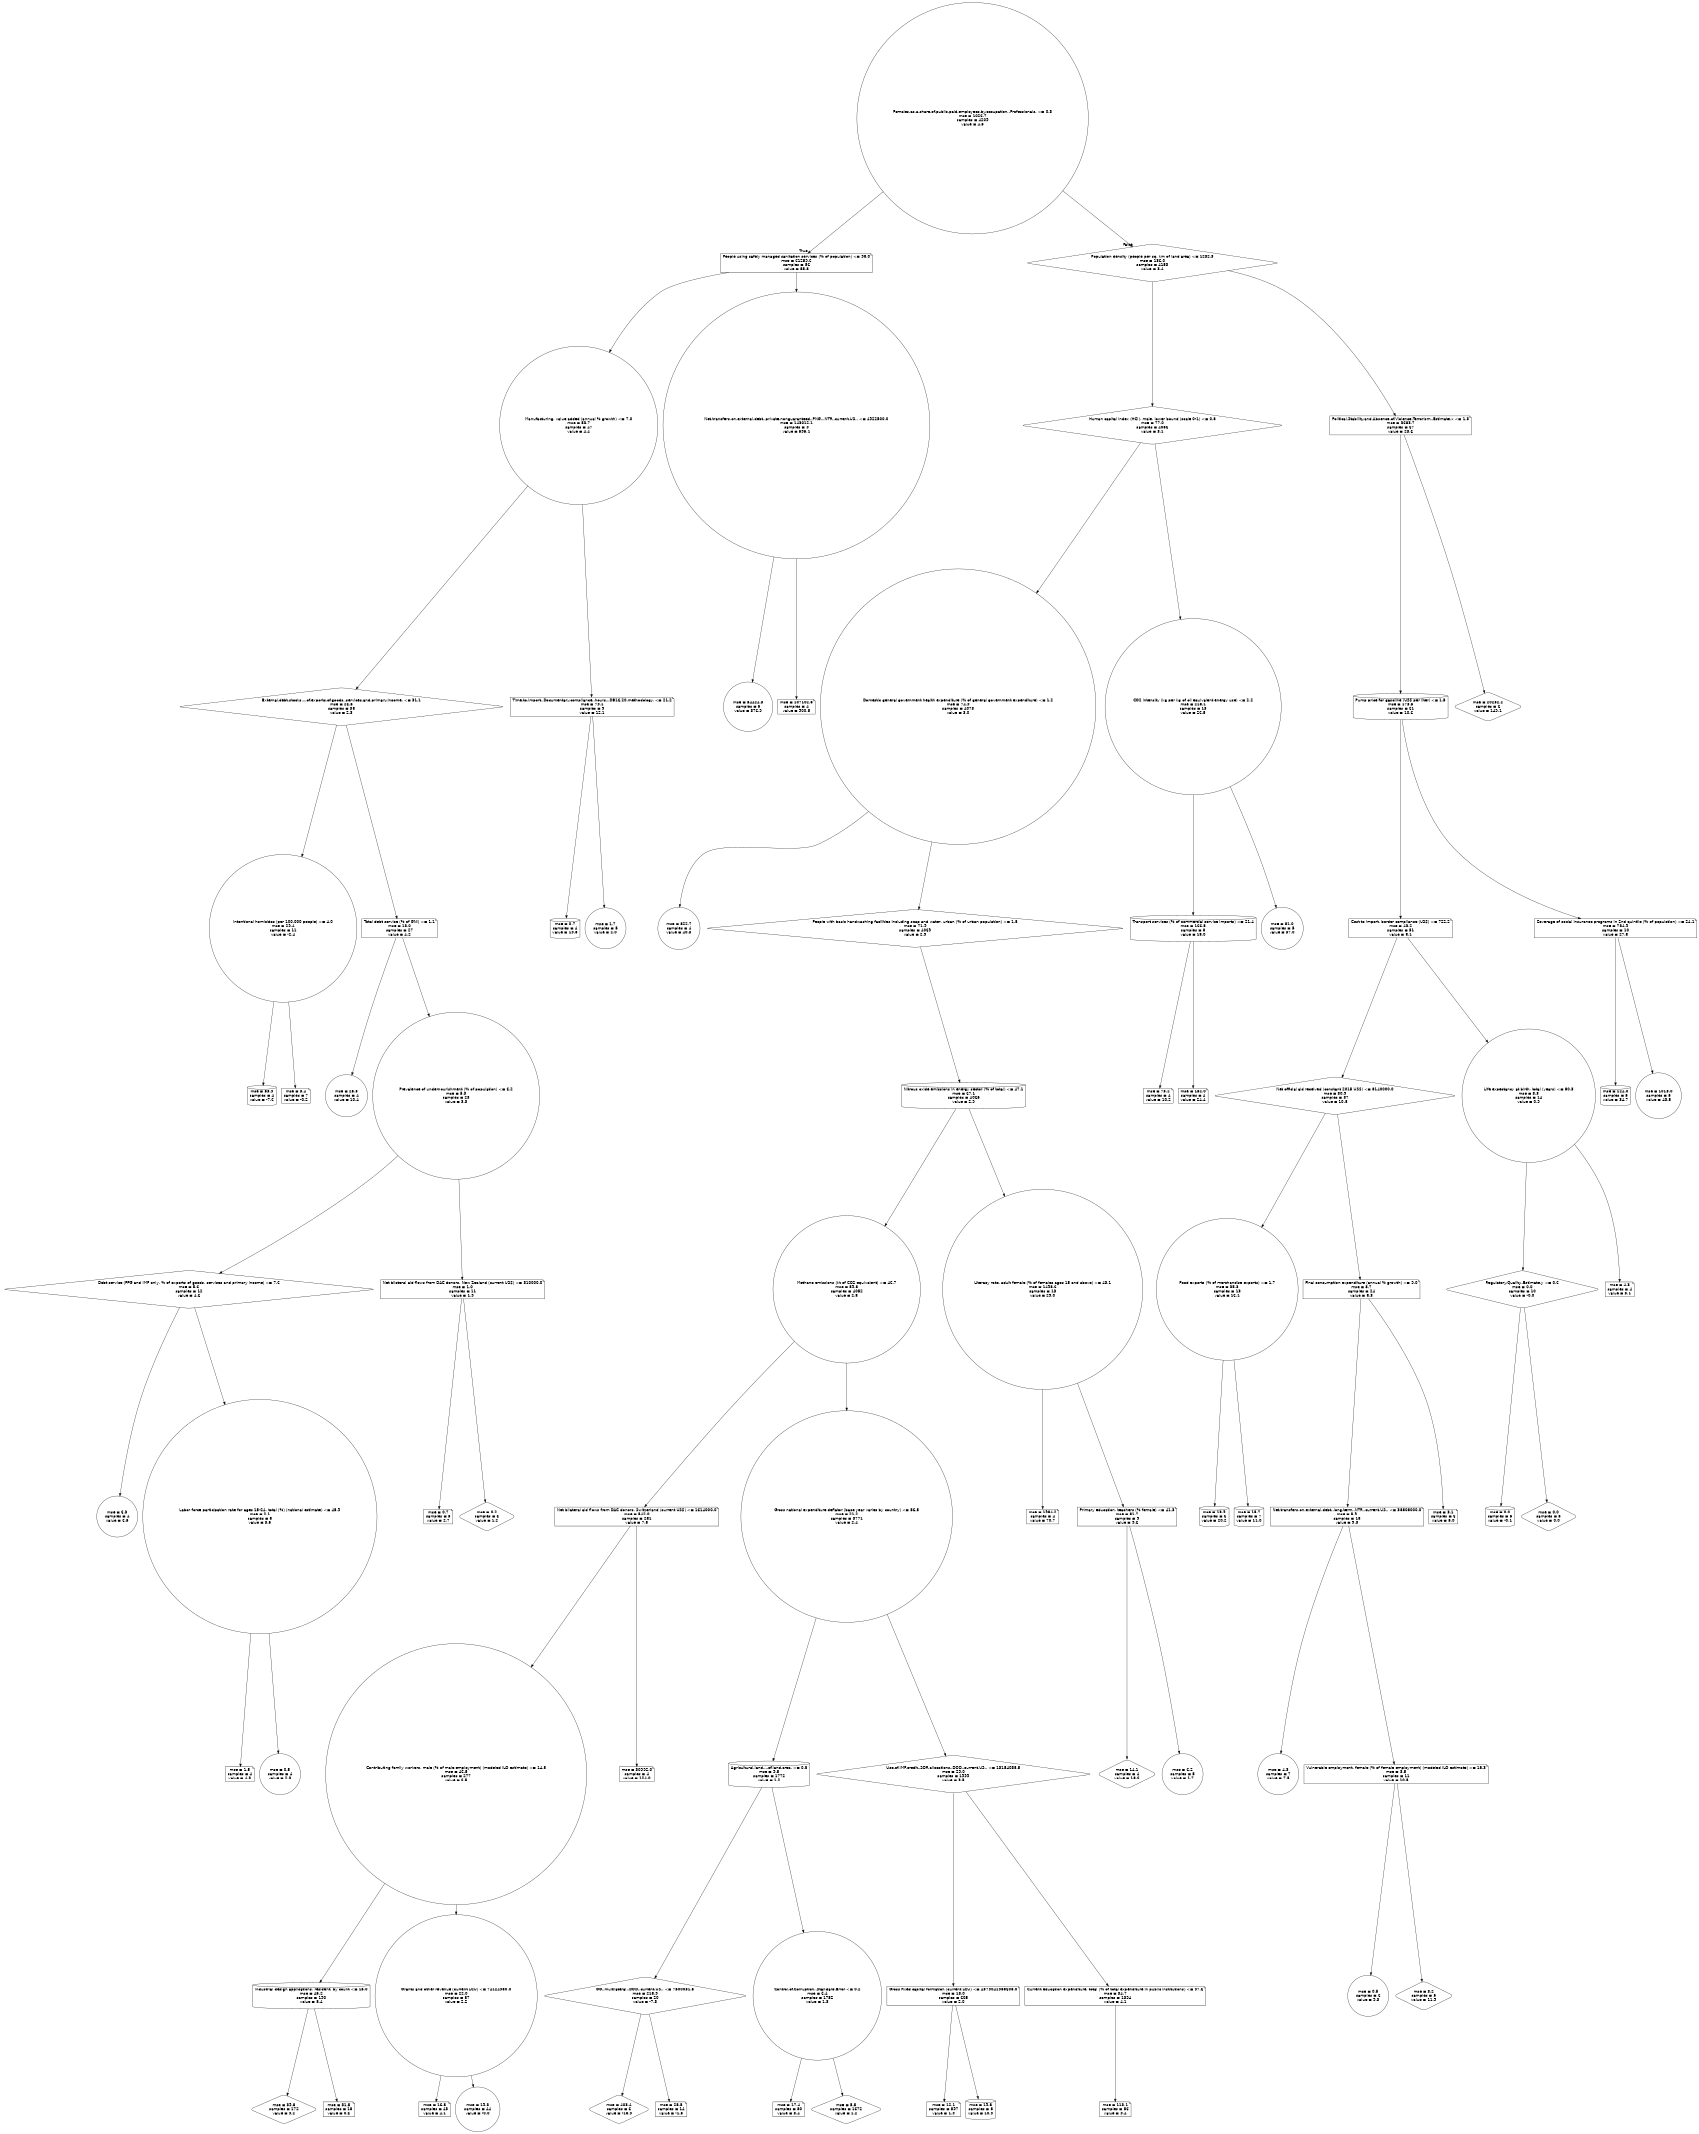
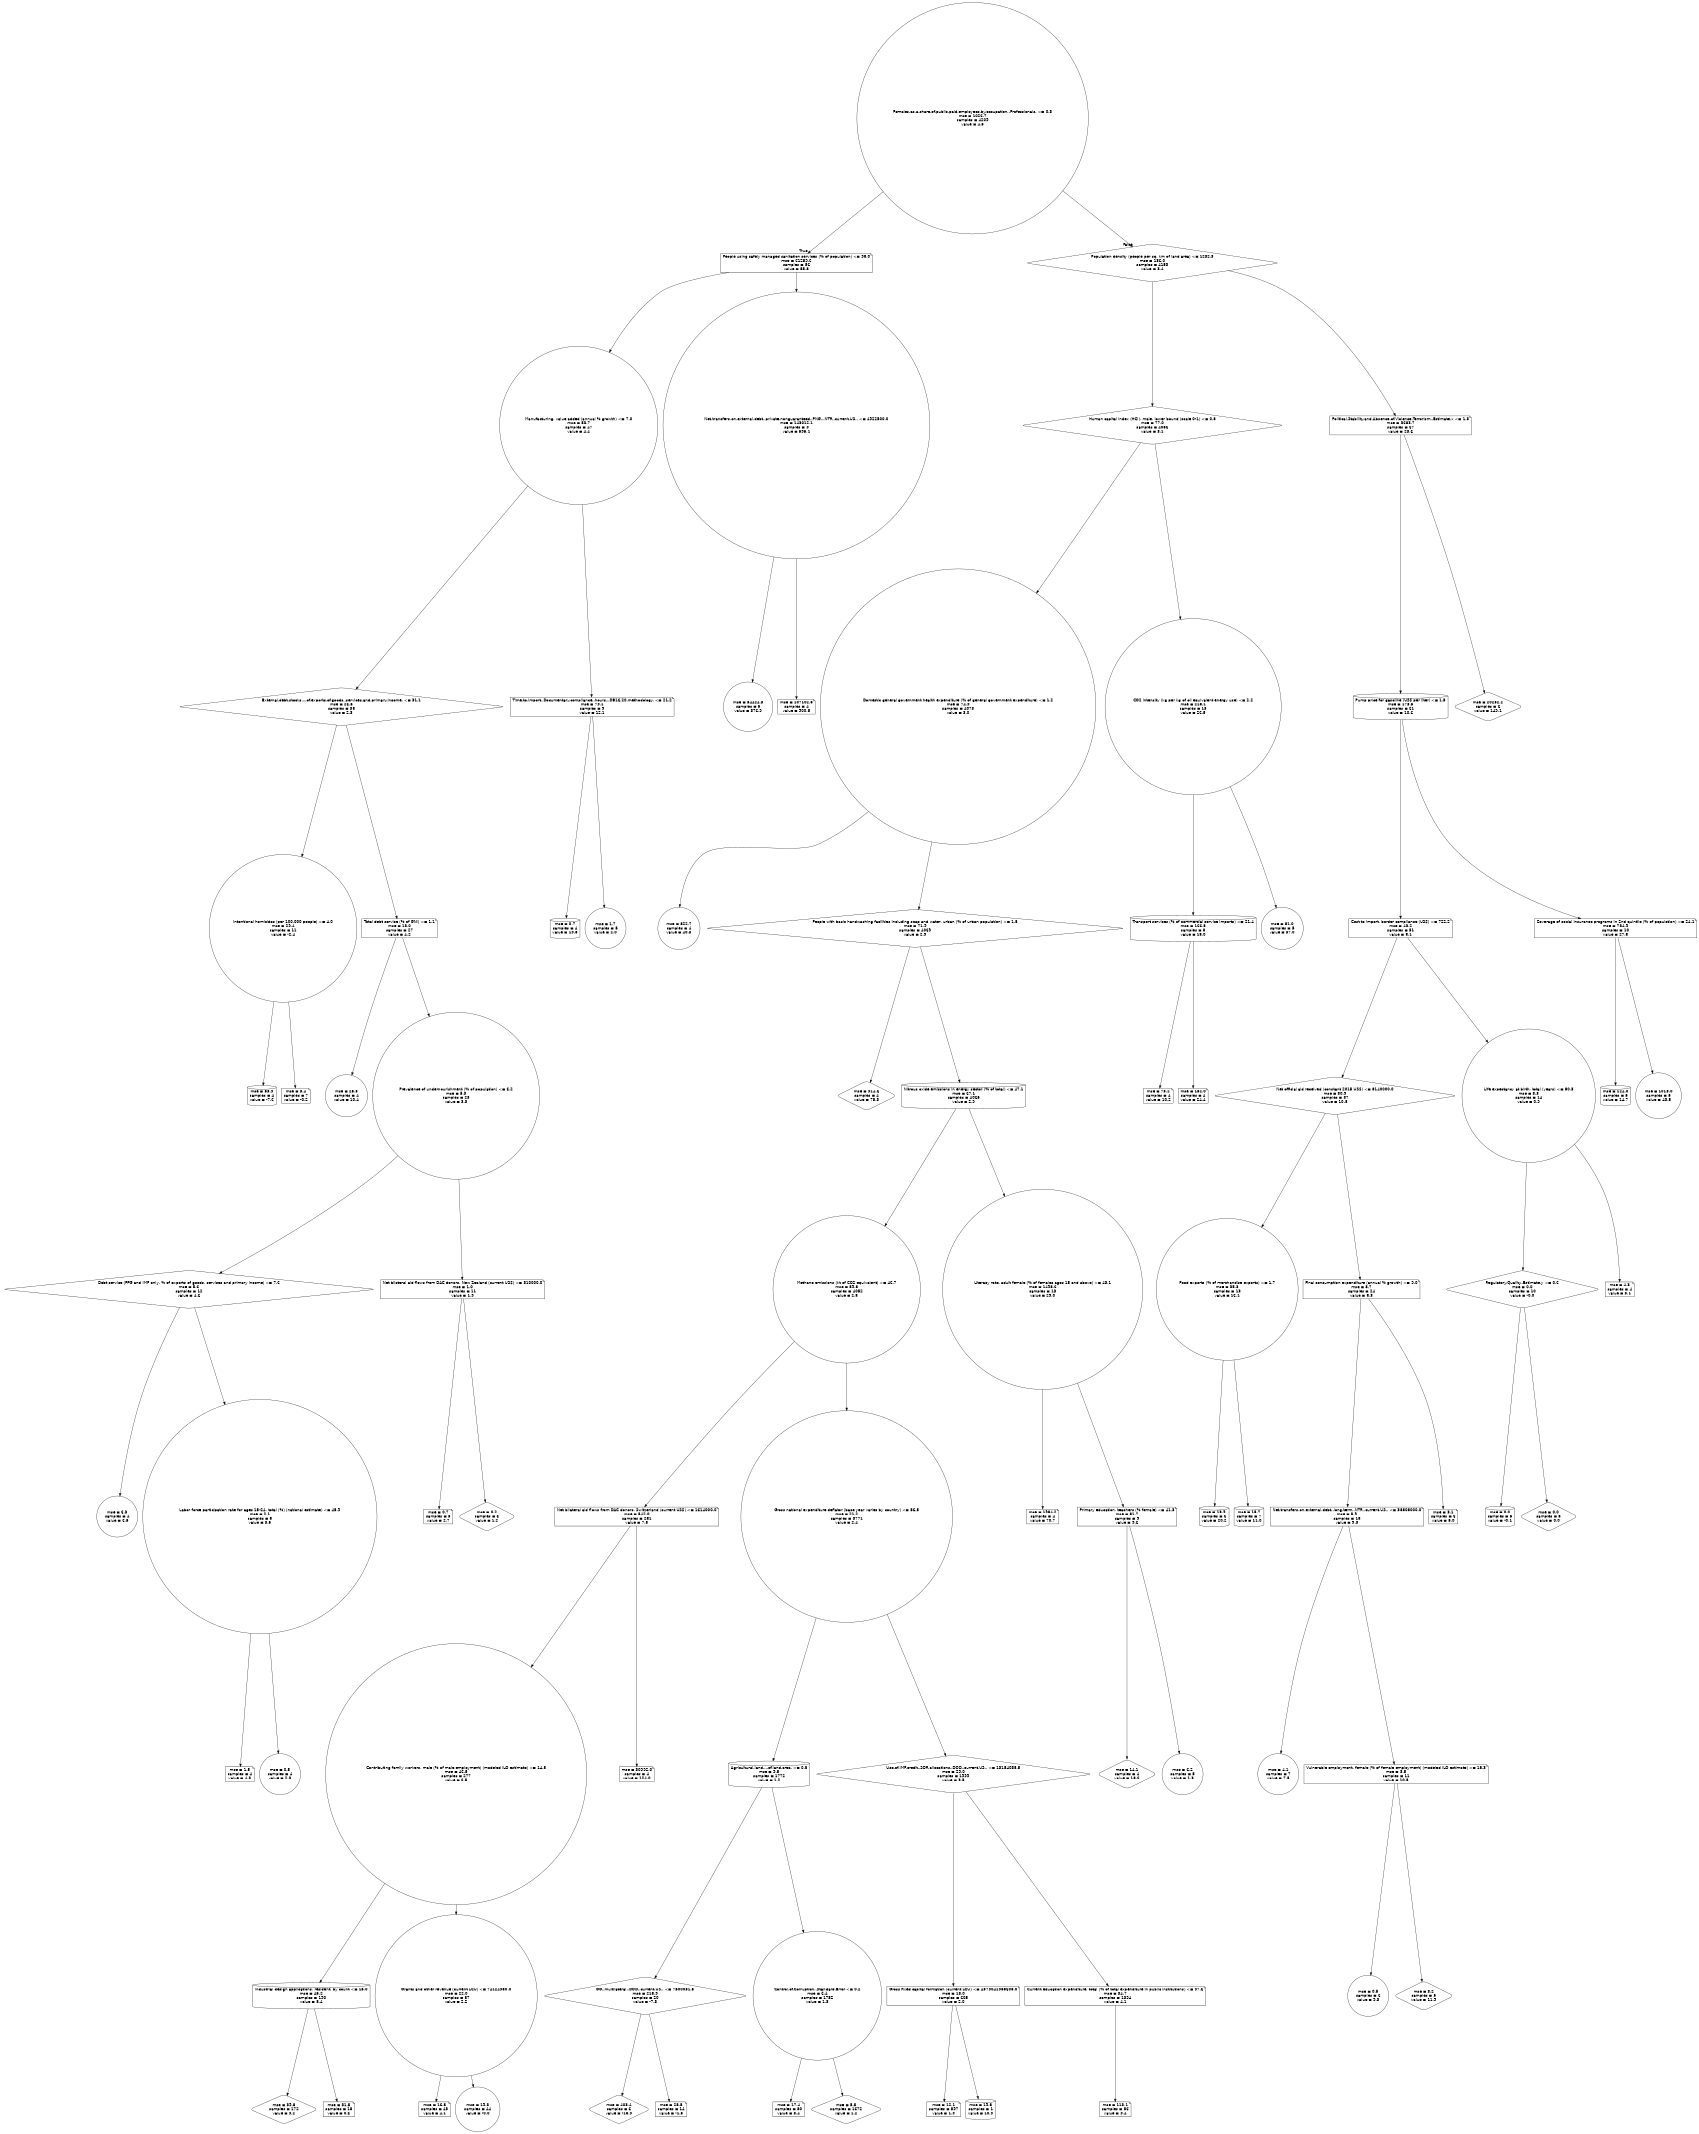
none -> (867, 1096)
(1616, 1096) -> (1616, 1096)
(1183, 1774) -> (1183, 1774)
(1278, 1774) -> (1278, 1774)
(981, 2109) -> (981, 2109)
